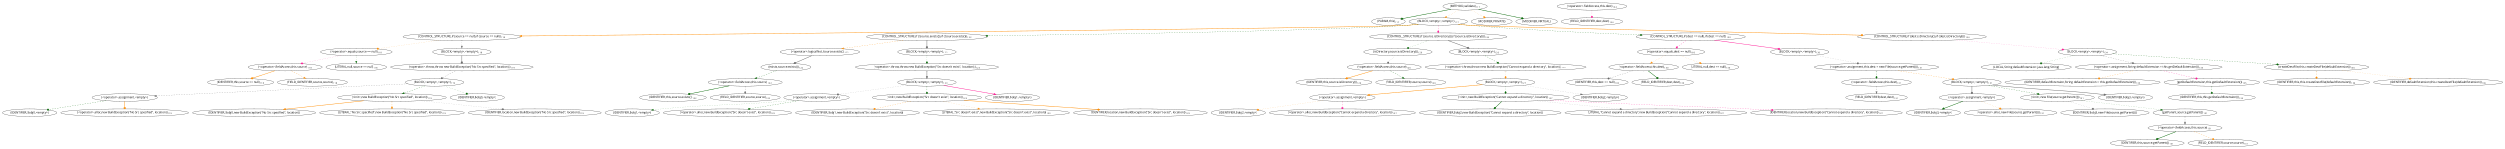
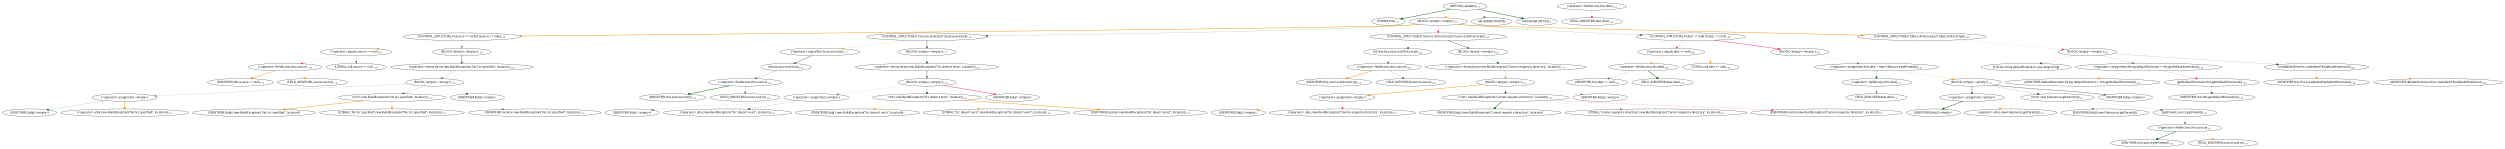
(1477, 13) -> (1477, 13)
(1690, 59) -> (1707, 49)
